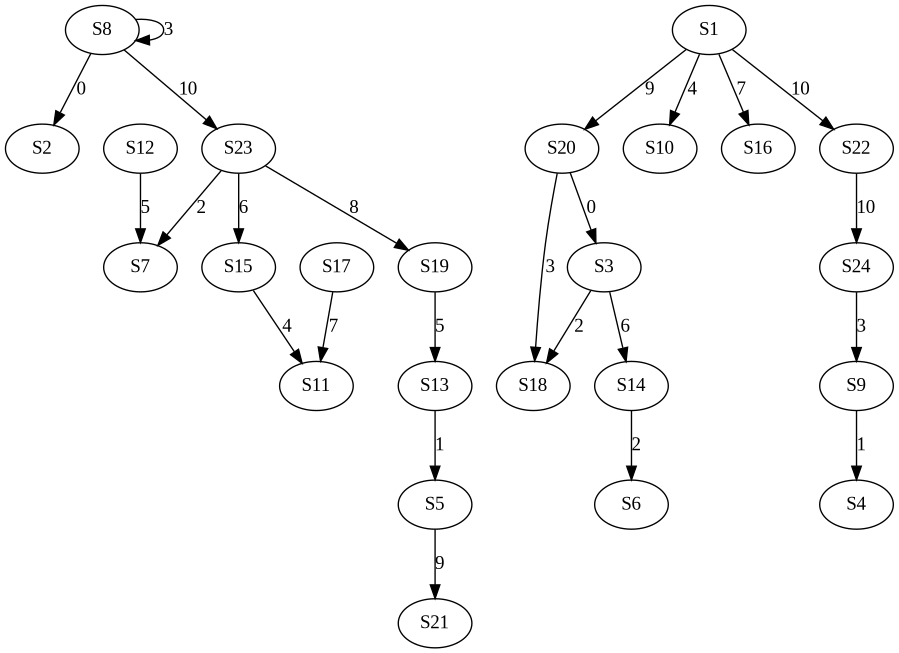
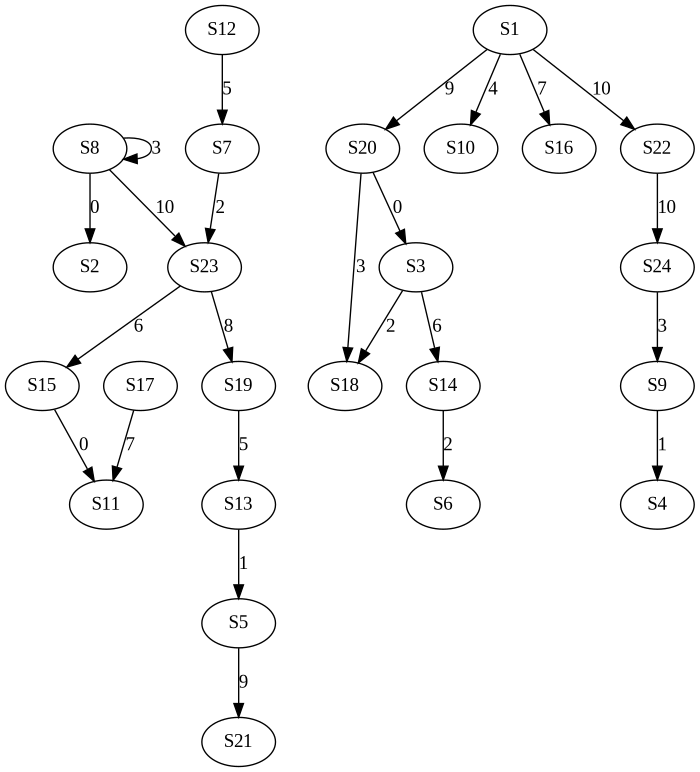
(194, 203) -> (214, 201)
(287, 327) -> (84, 445)
